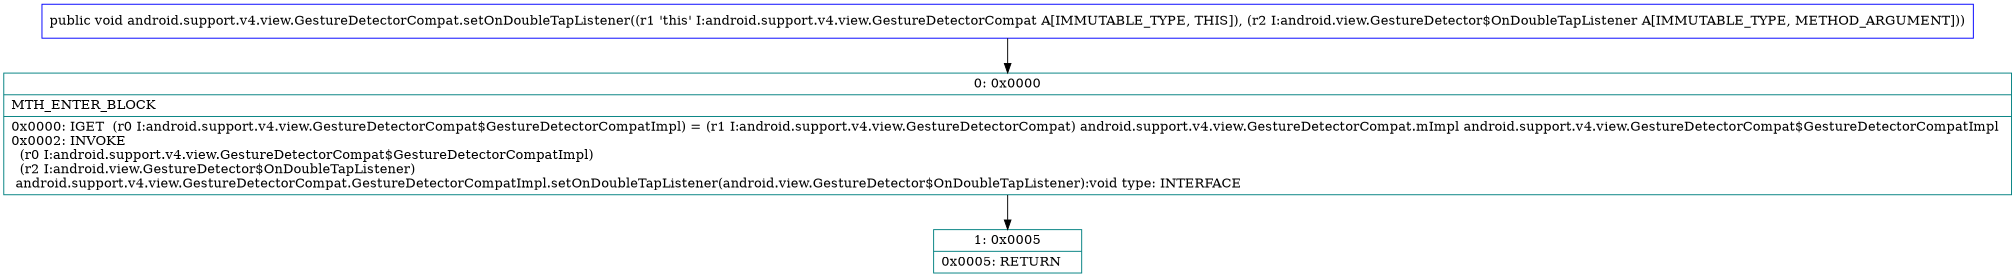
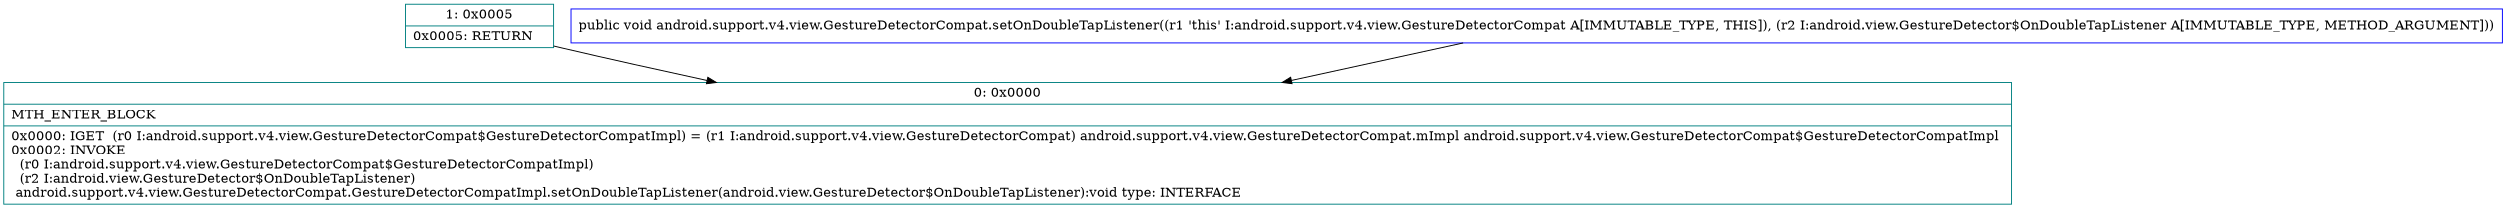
(1008, 207) -> (630, 64)
